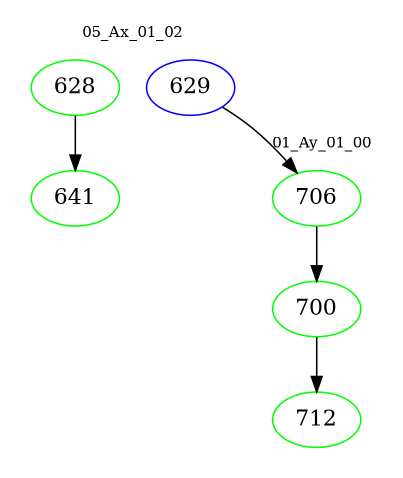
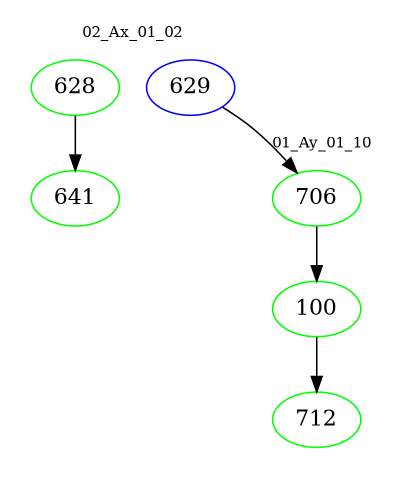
(133, 33) -> (133, 33)
(322, 144) -> (322, 144)
(317, 309) -> (317, 309)
